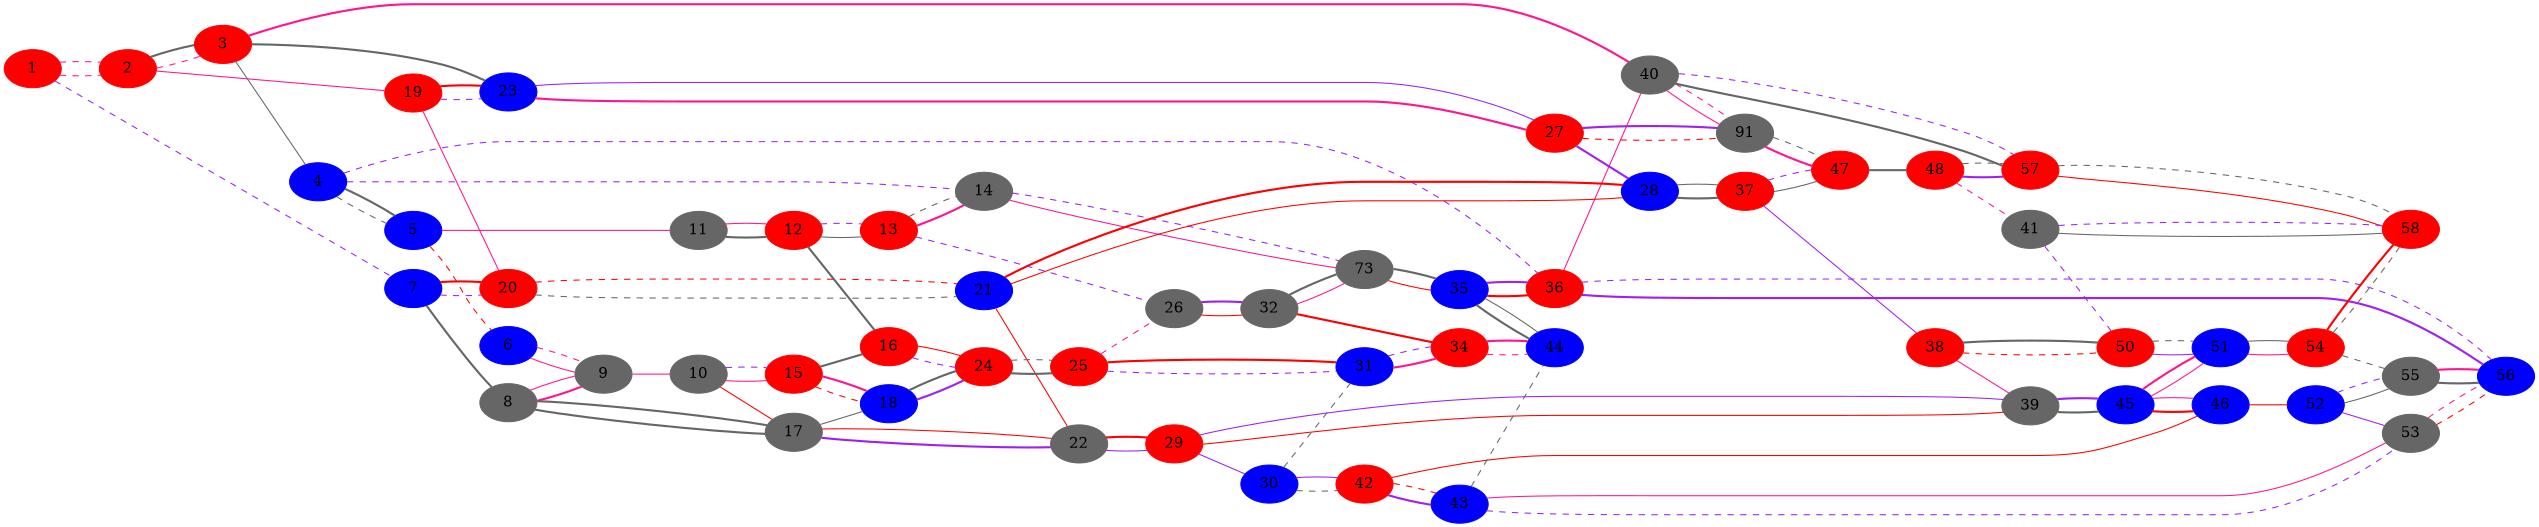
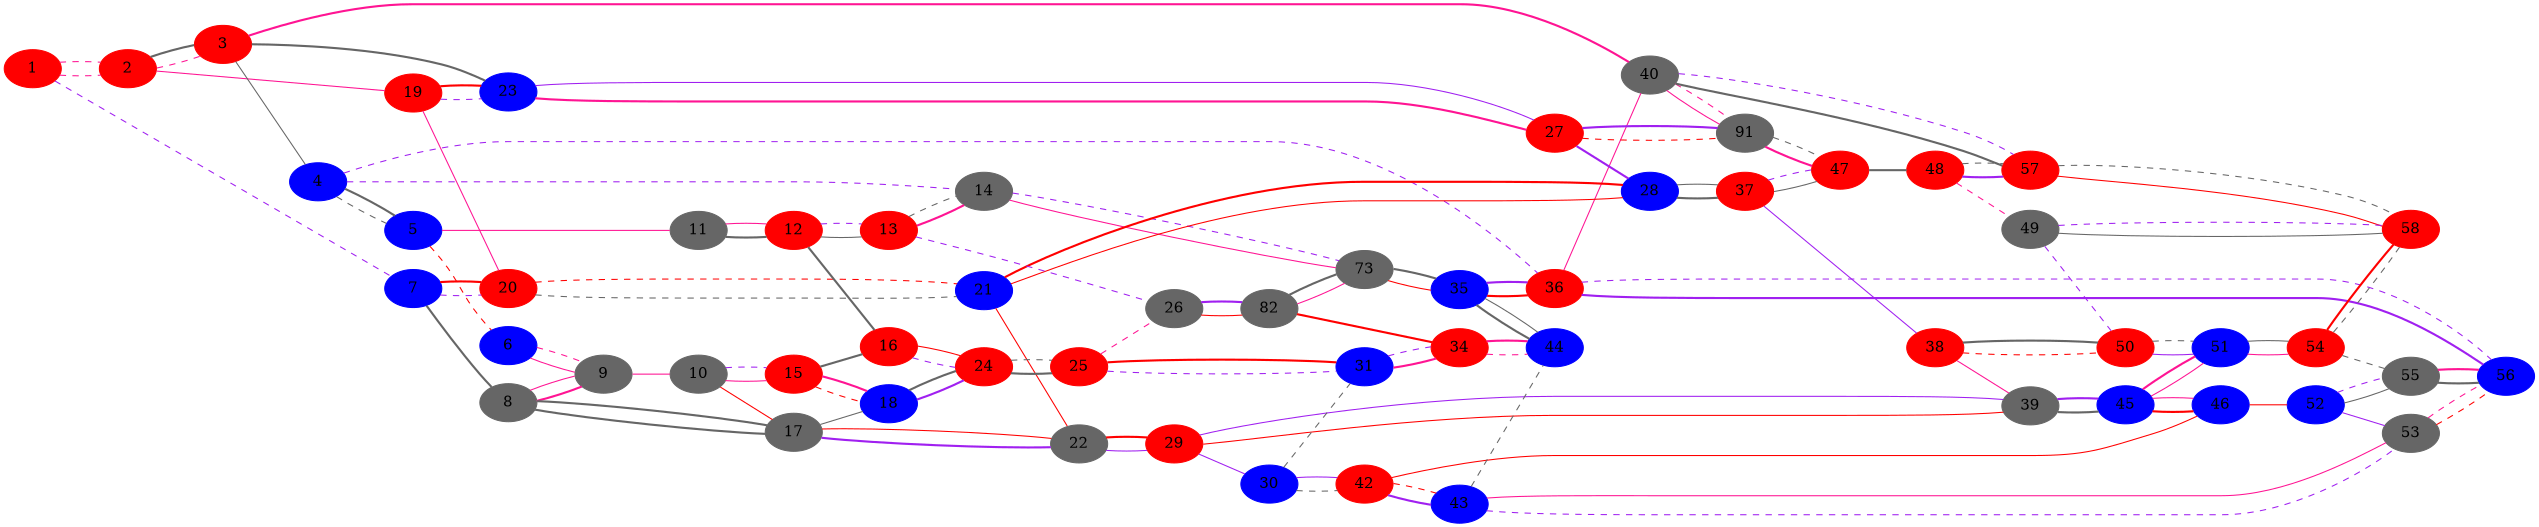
(2030, 229) -> (2030, 229)
(1269, 309) -> (1269, 309)
